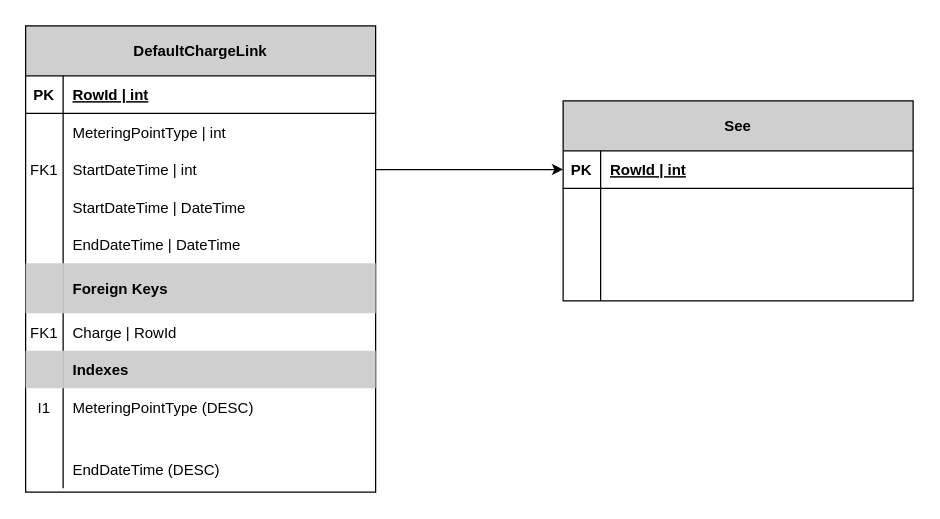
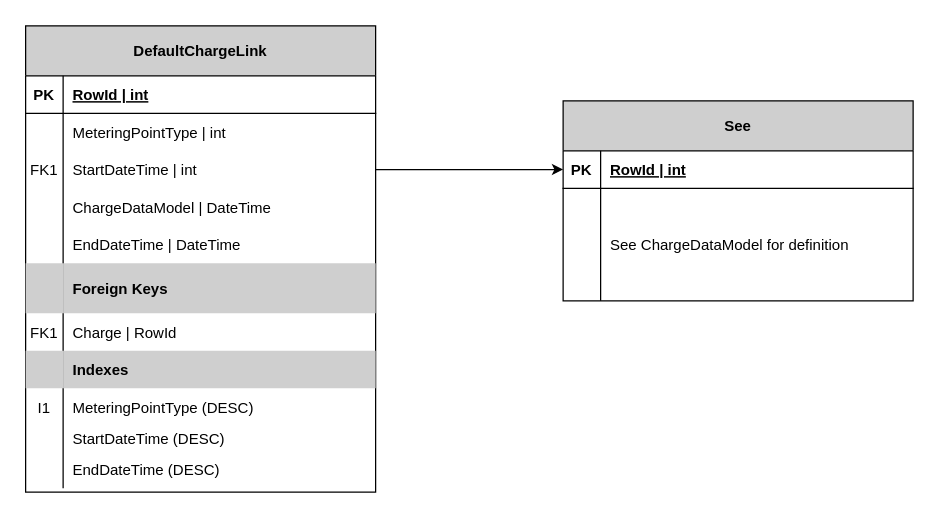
(164, 208) -> (172, 208)
none -> (757, 244)
none -> (219, 438)
